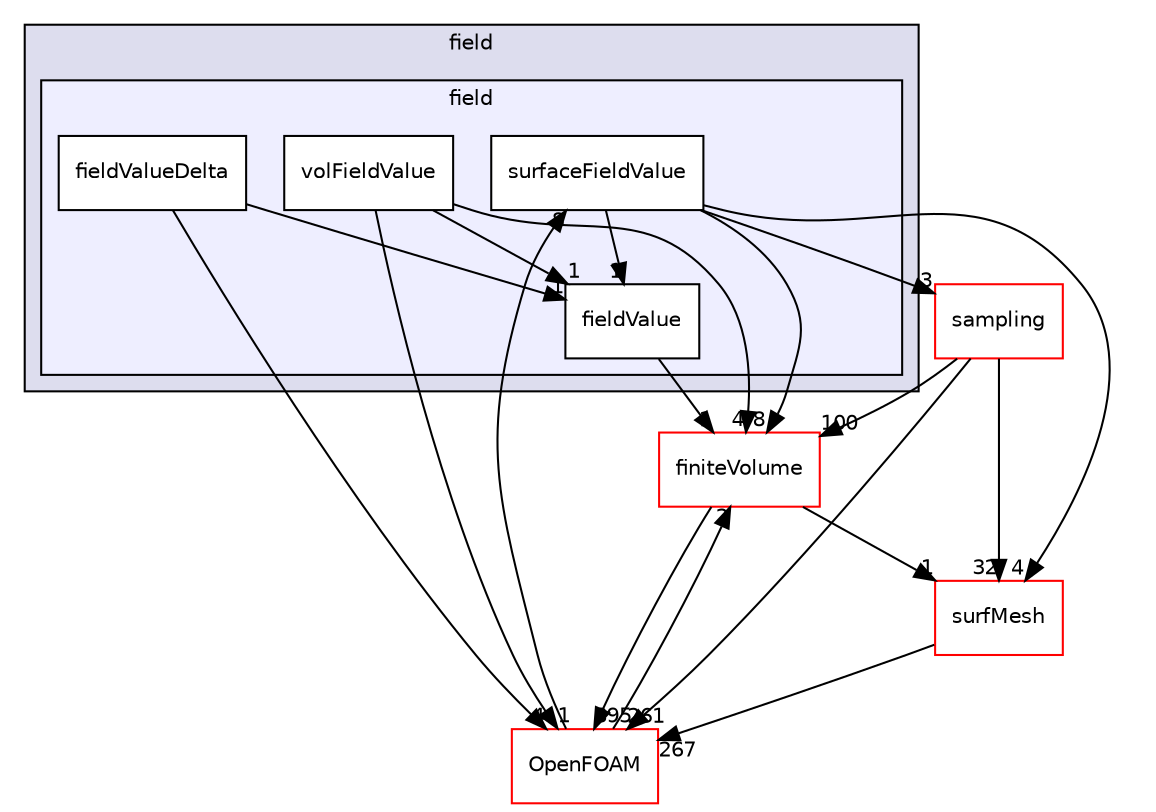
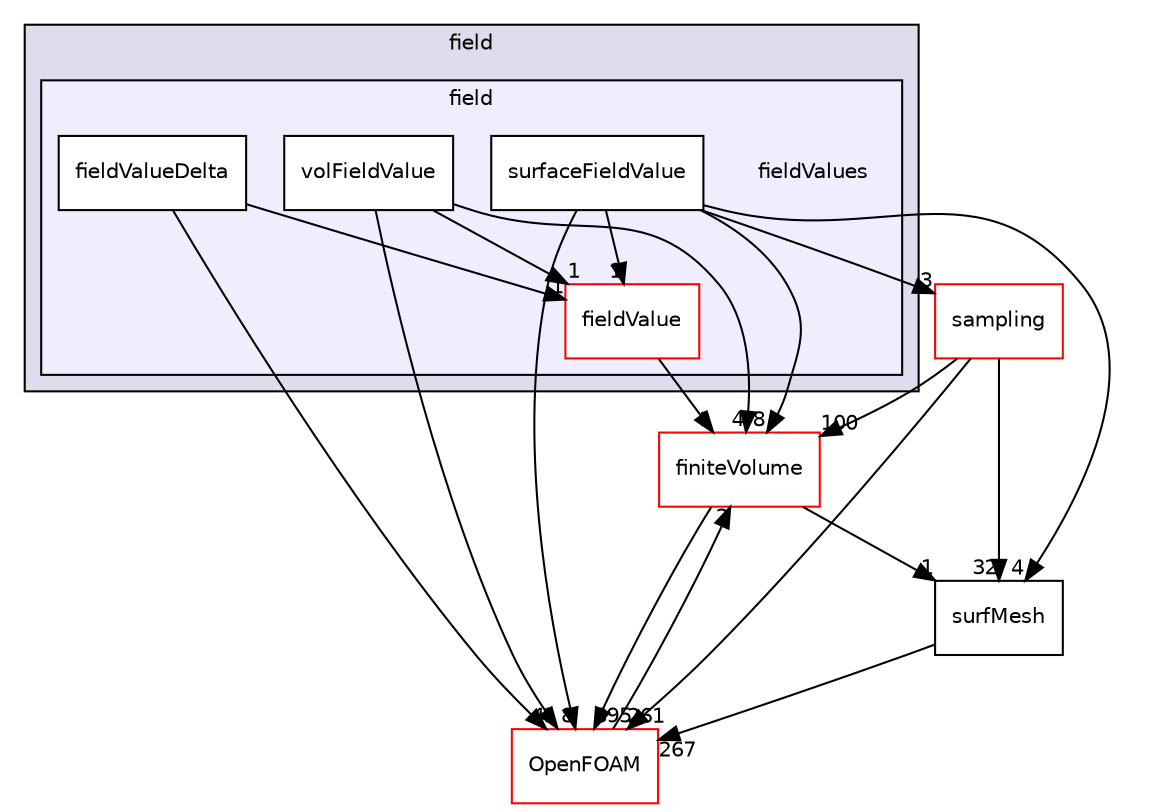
none -> (814, 173)
(632, 321) -> (632, 321)
(500, 478) -> (535, 457)
(999, 618) -> (999, 618)
